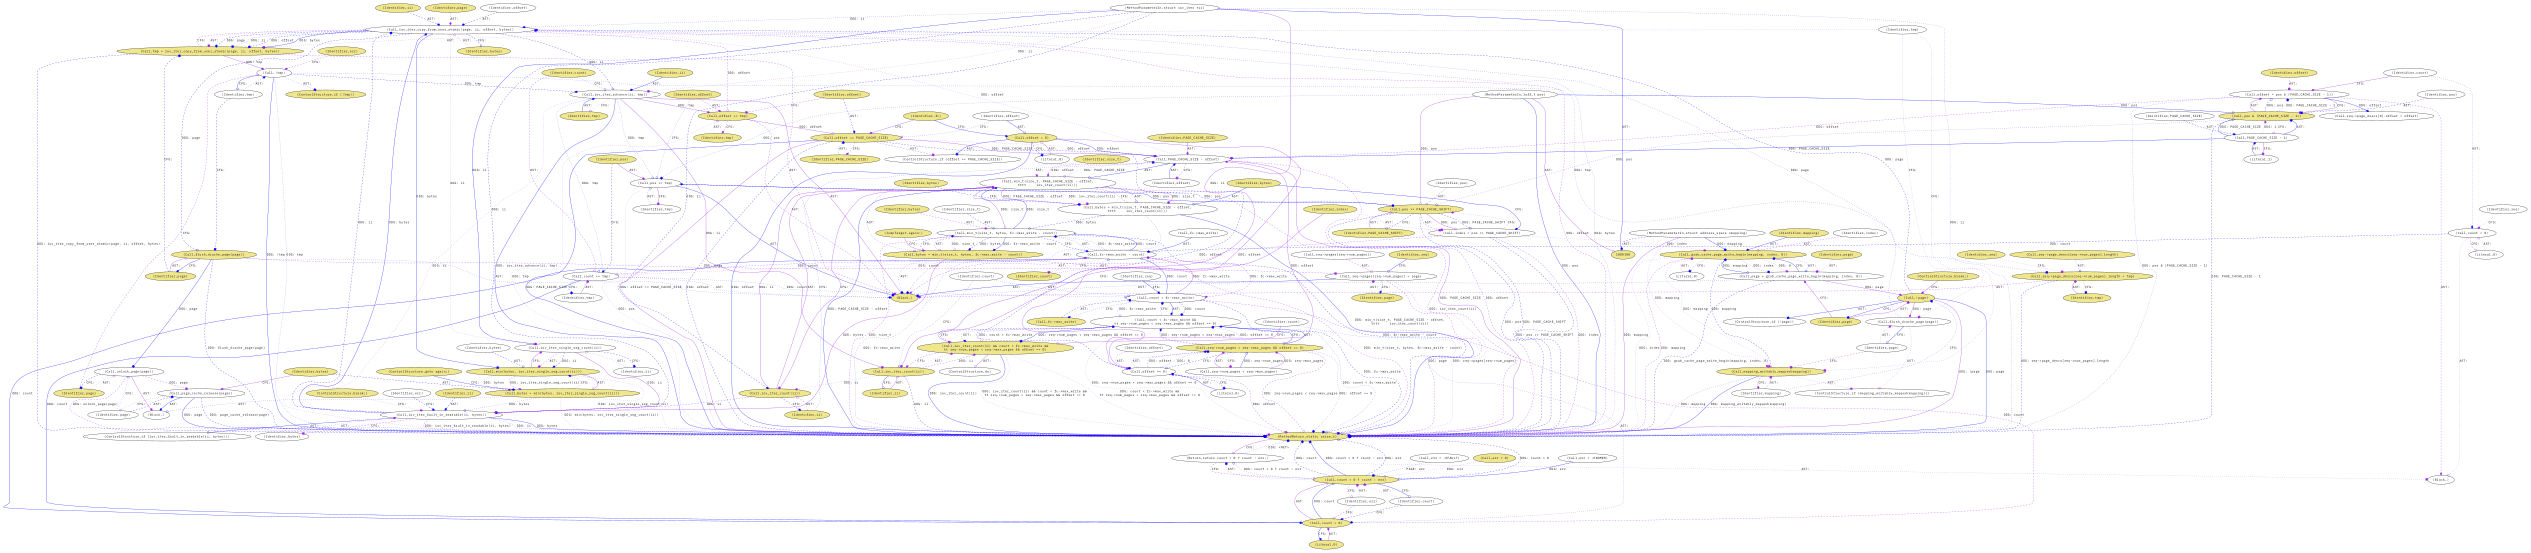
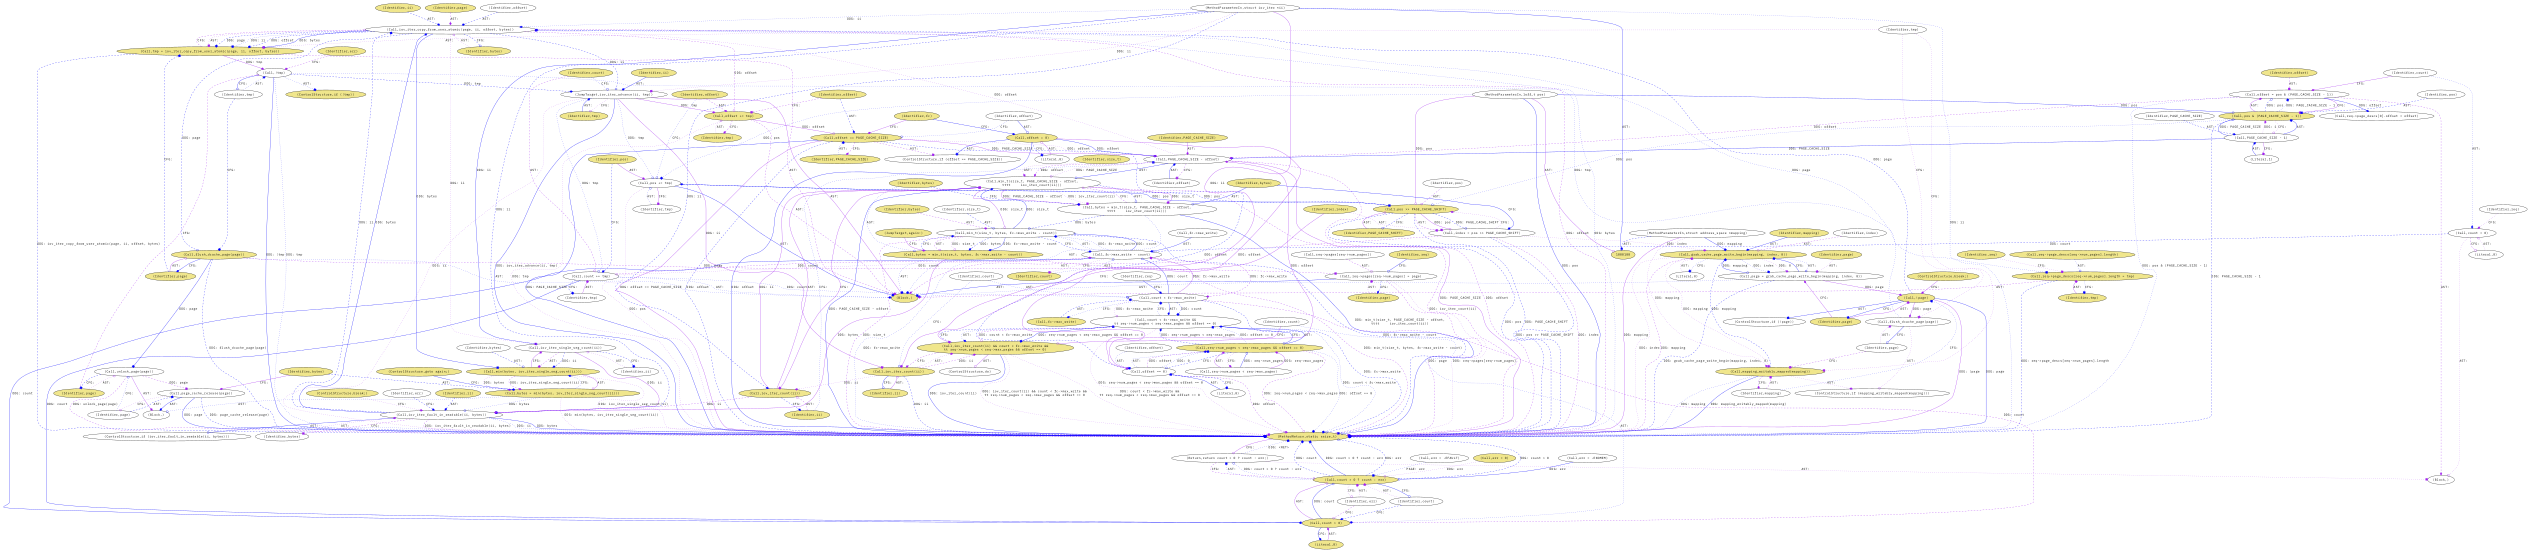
(615, 94) -> (614, 94)
(1229, 358) -> (1229, 357)
